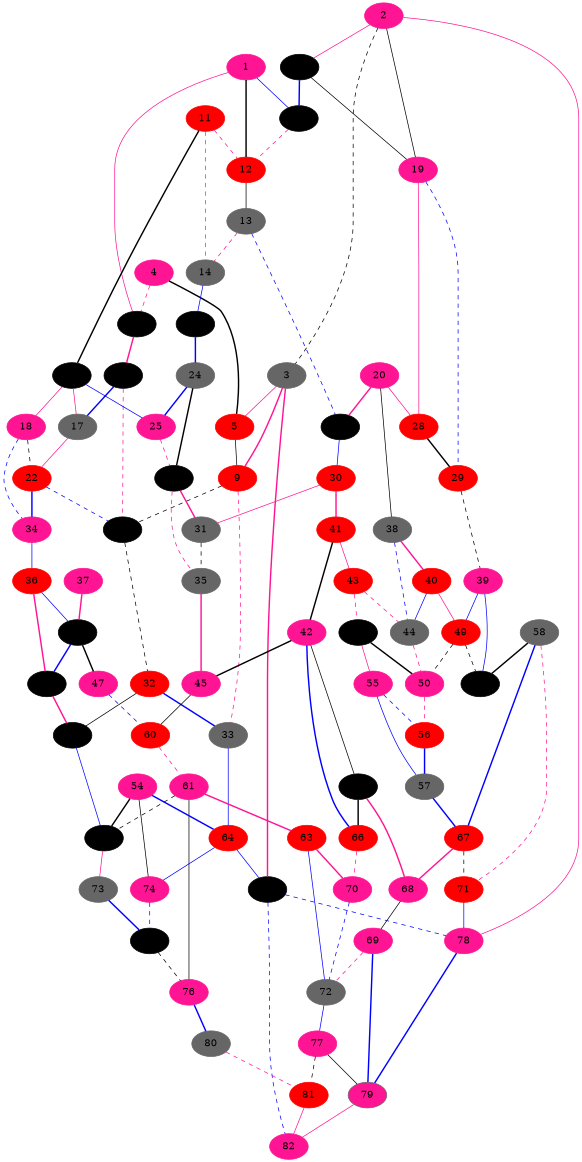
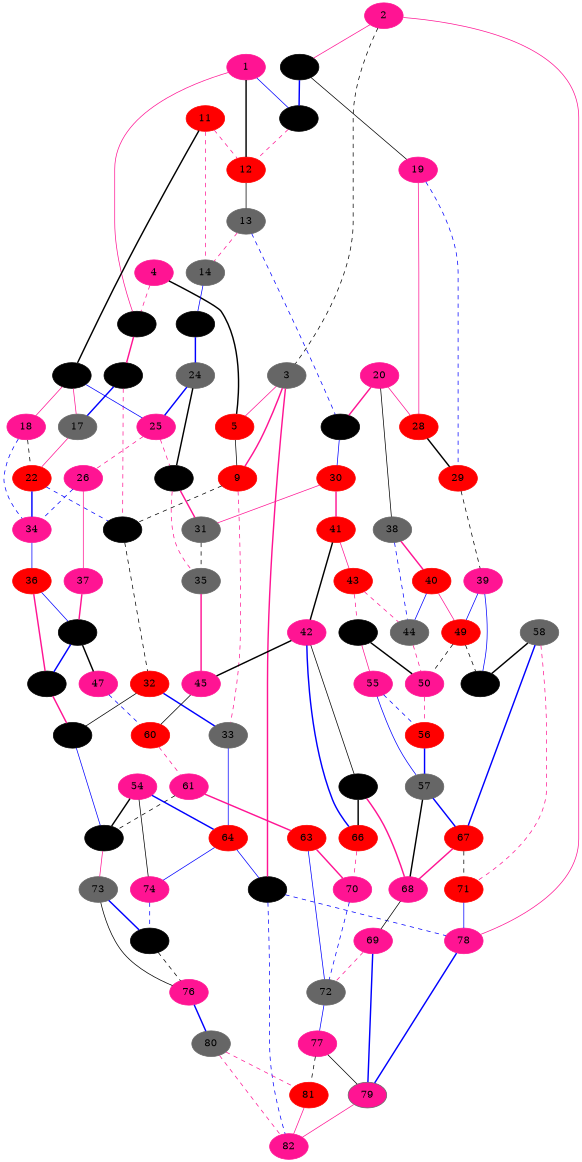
(401, 93) -> none
none -> (83, 478)
none -> (416, 838)
(189, 889) -> (125, 954)
none -> (250, 1095)
